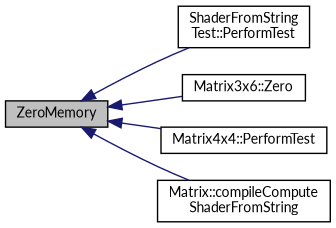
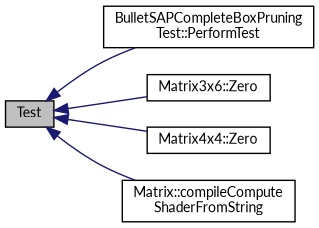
(244, 27) -> (209, 27)
(57, 114) -> (30, 114)
(244, 140) -> (209, 140)
